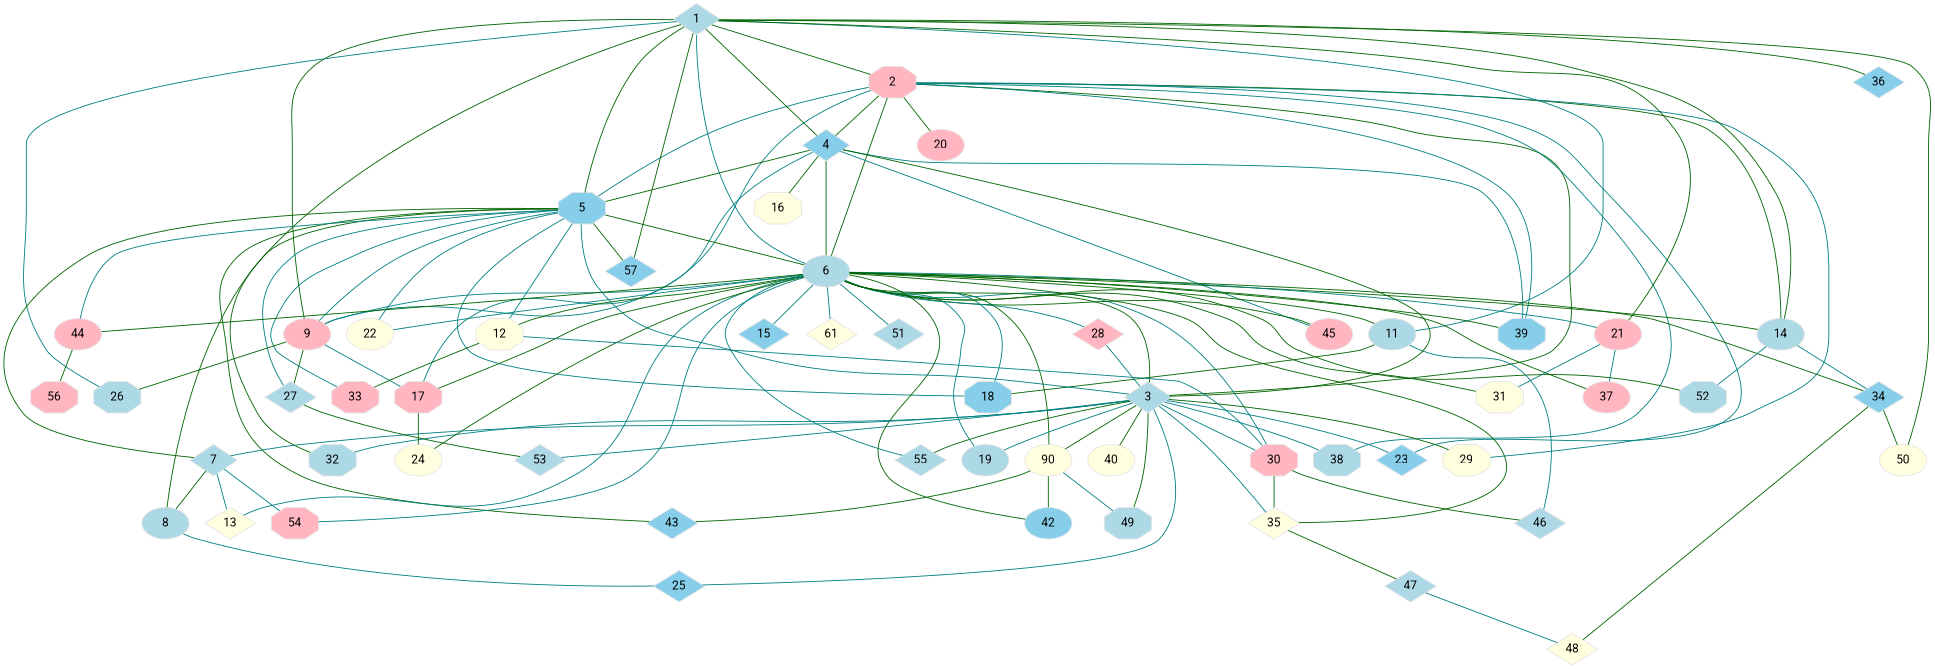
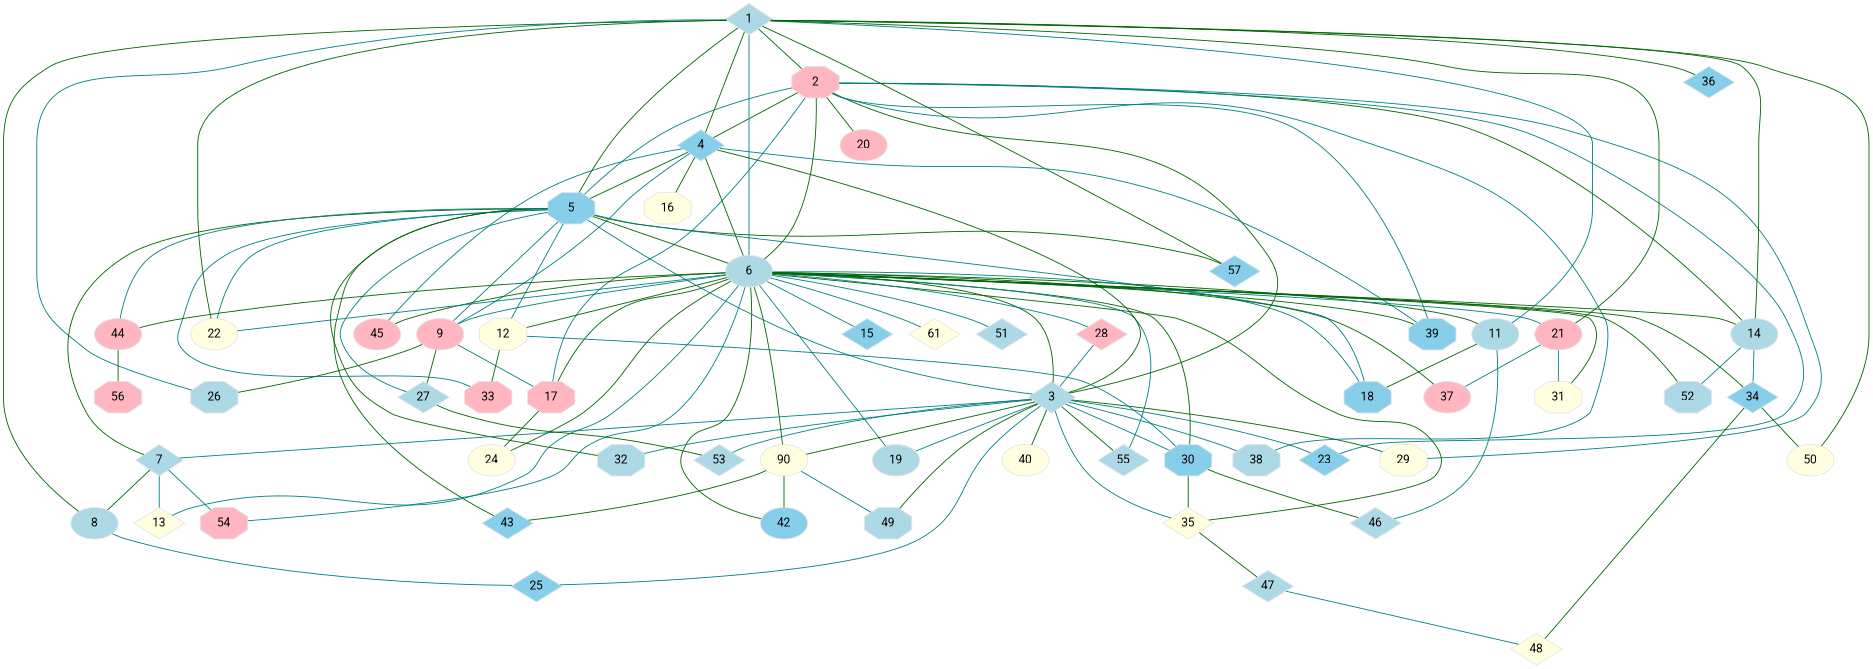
(362, 45) -> (359, 53)
(1132, 311) -> (1157, 322)
(1274, 460) -> (1188, 460)
